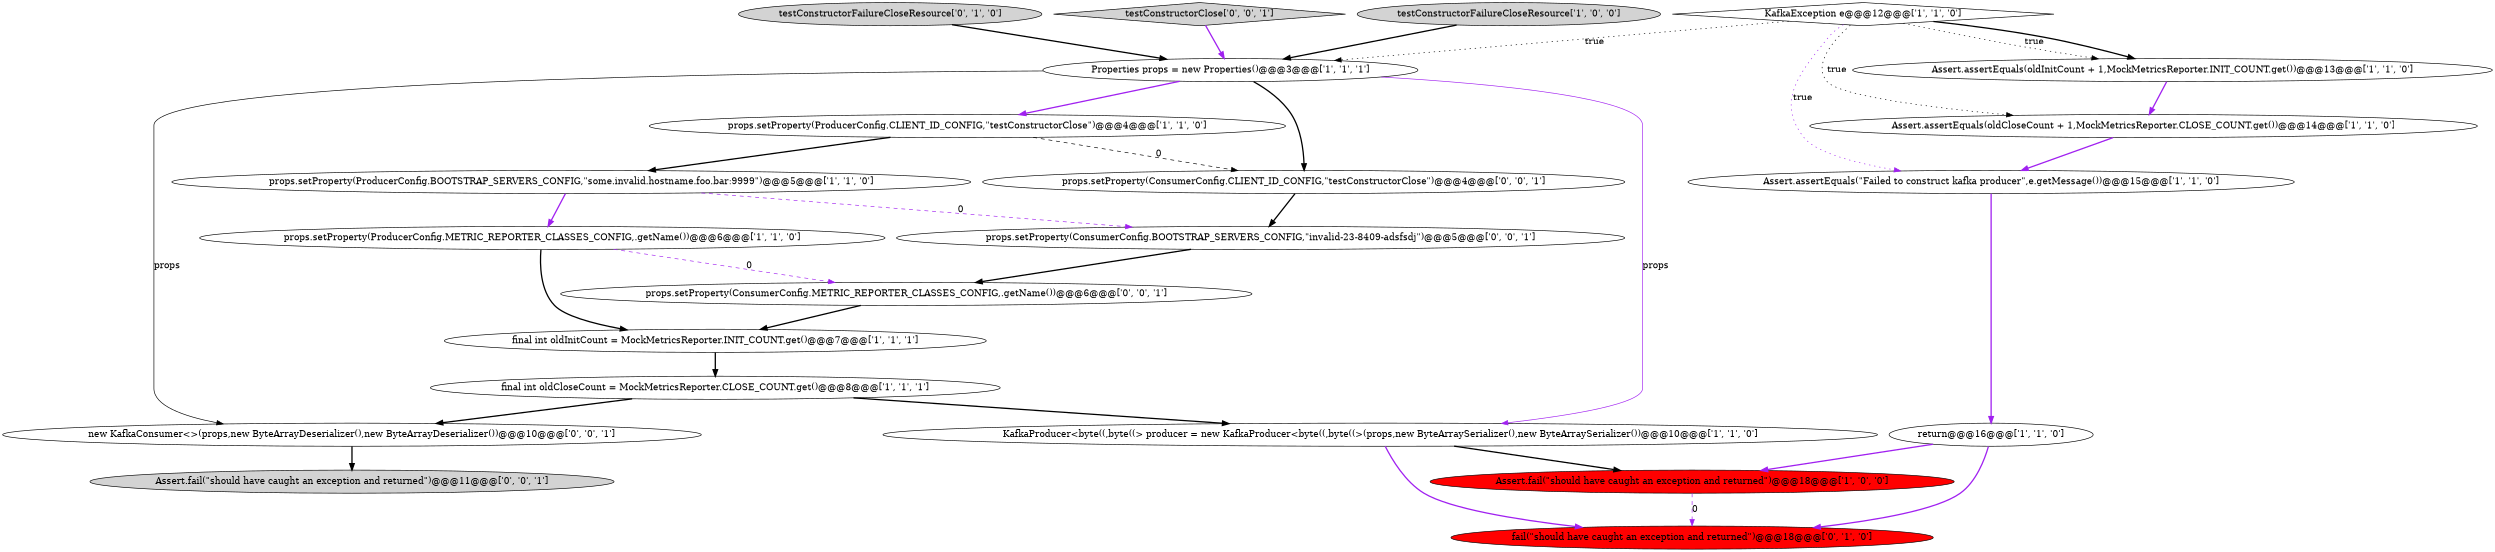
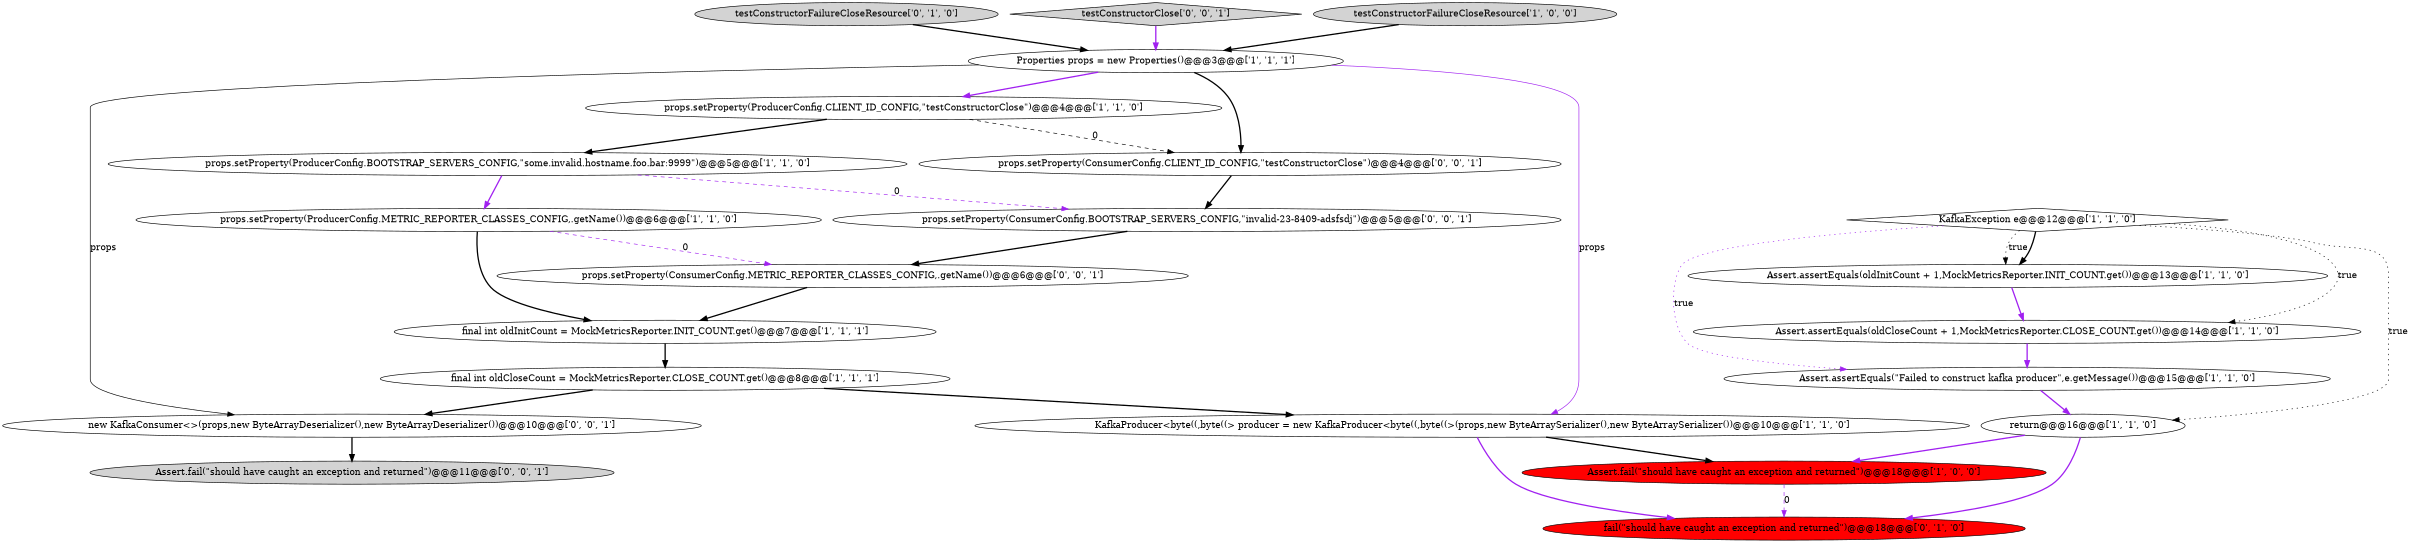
(1565, 41) -> (2389, 303)
